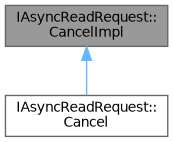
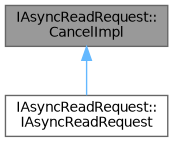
(87, 116) -> (87, 116)
